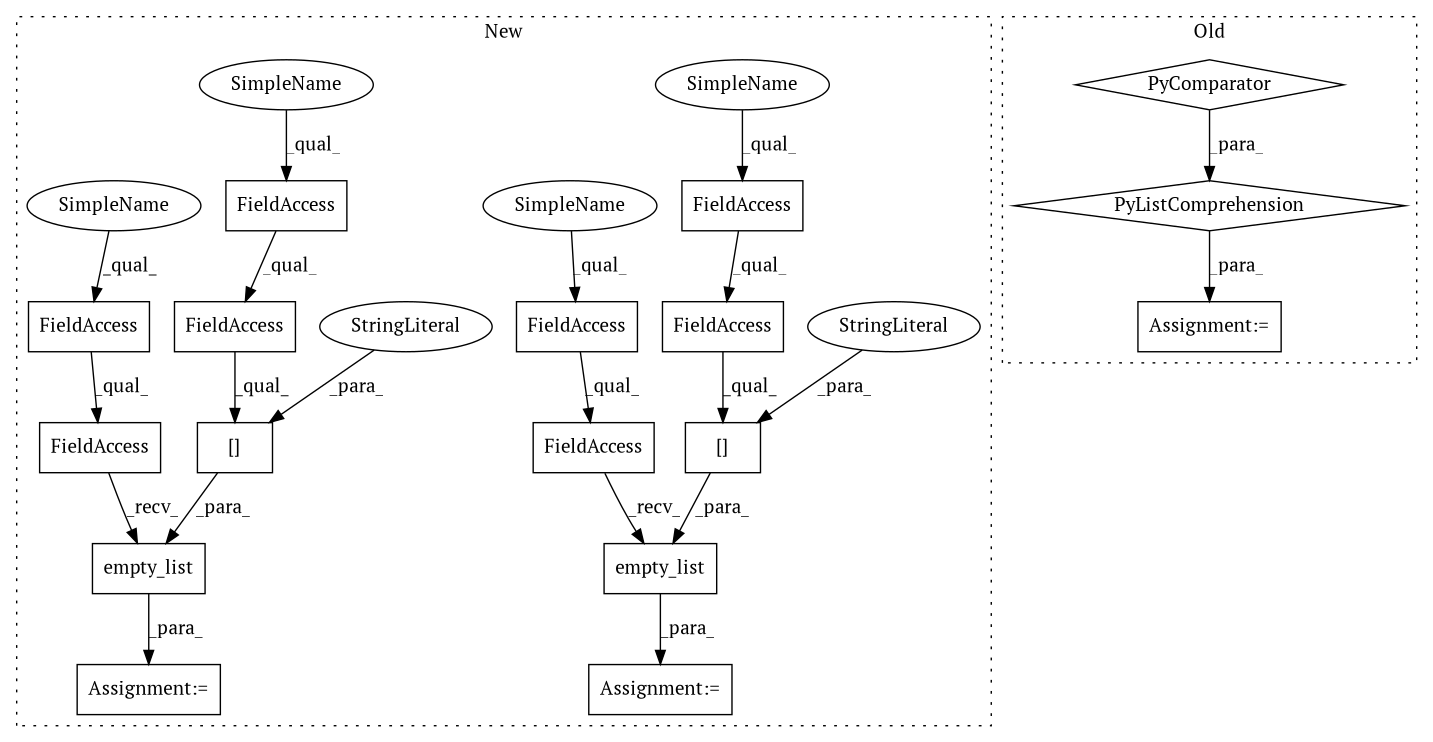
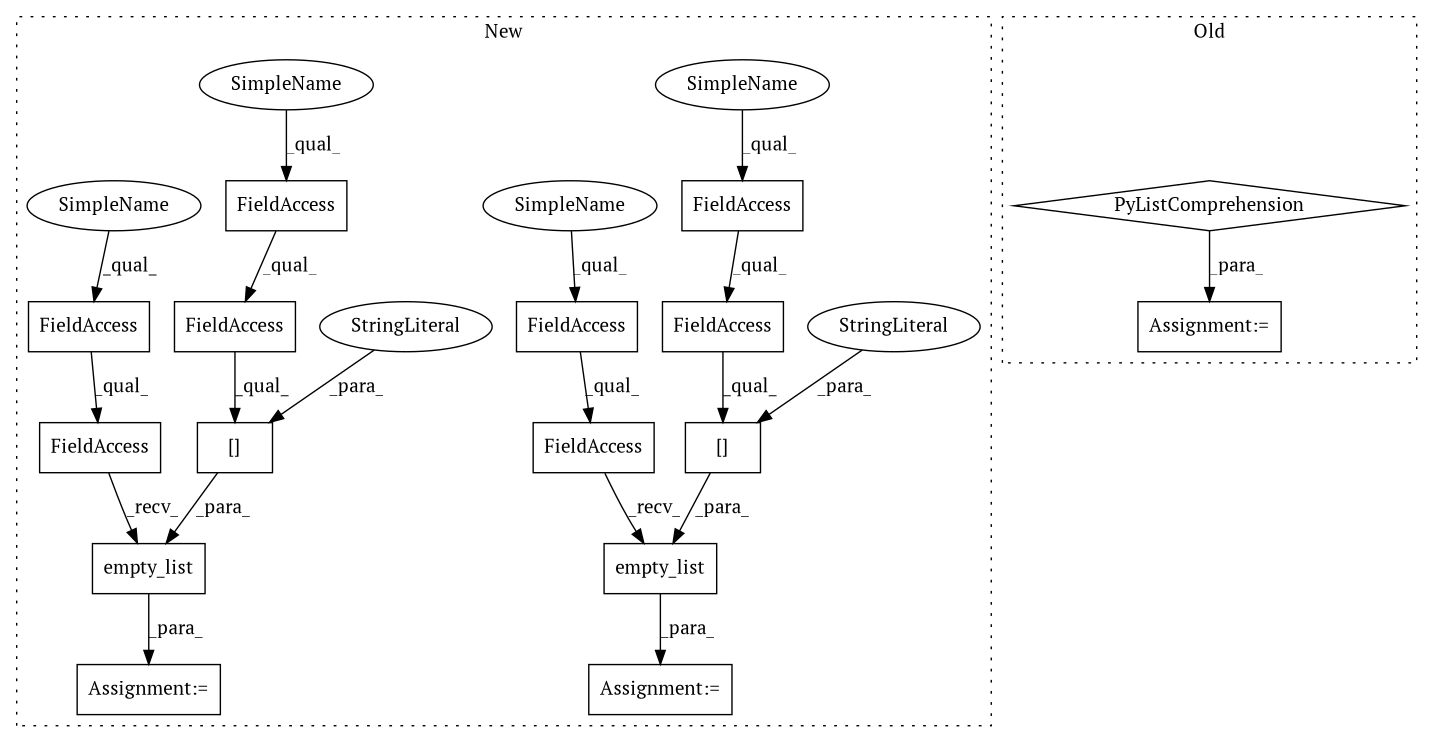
(1210, 85) -> none
